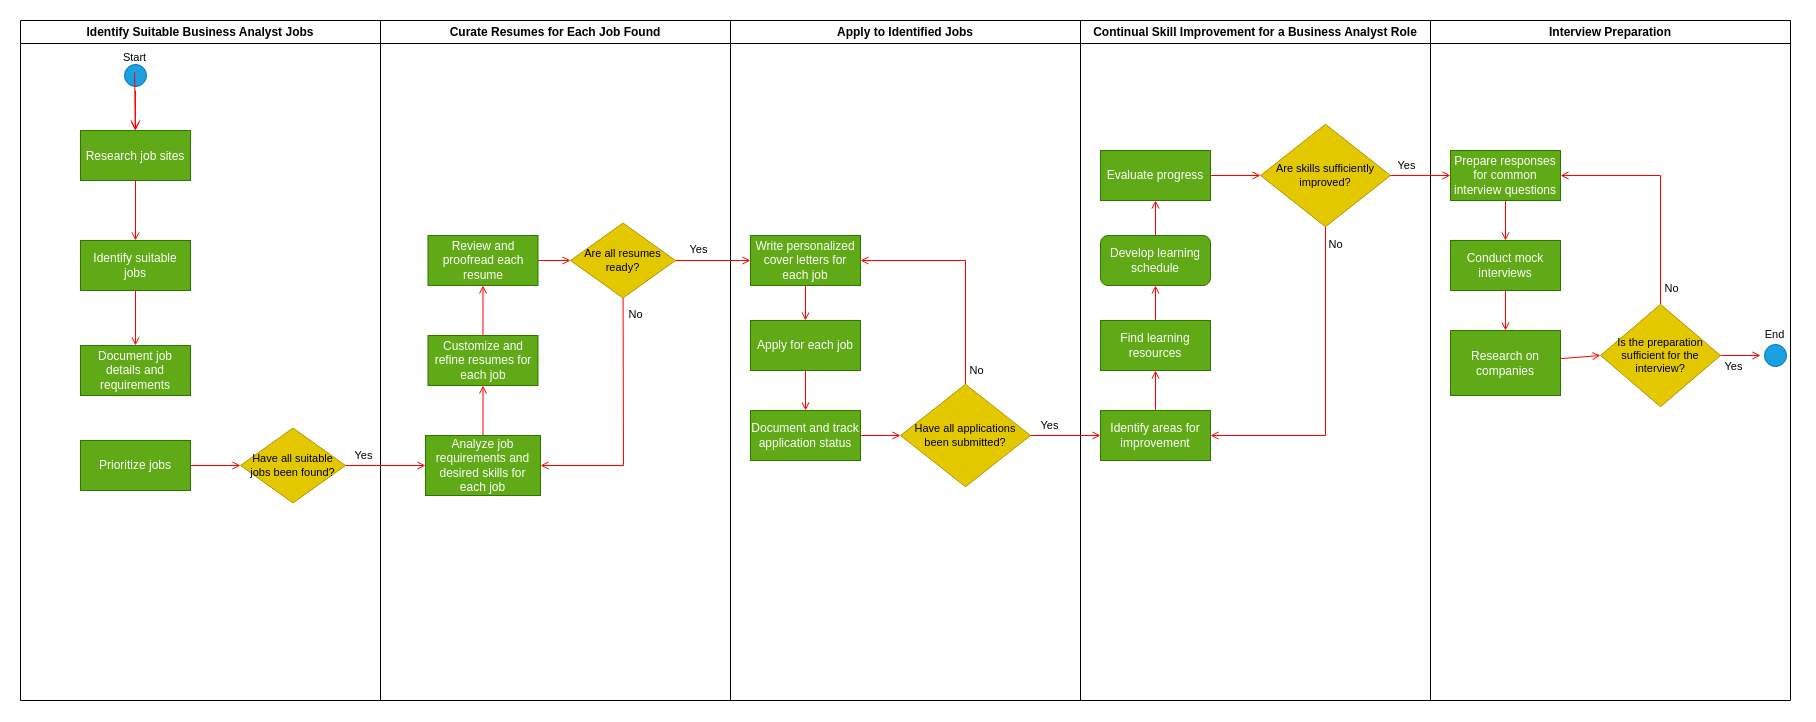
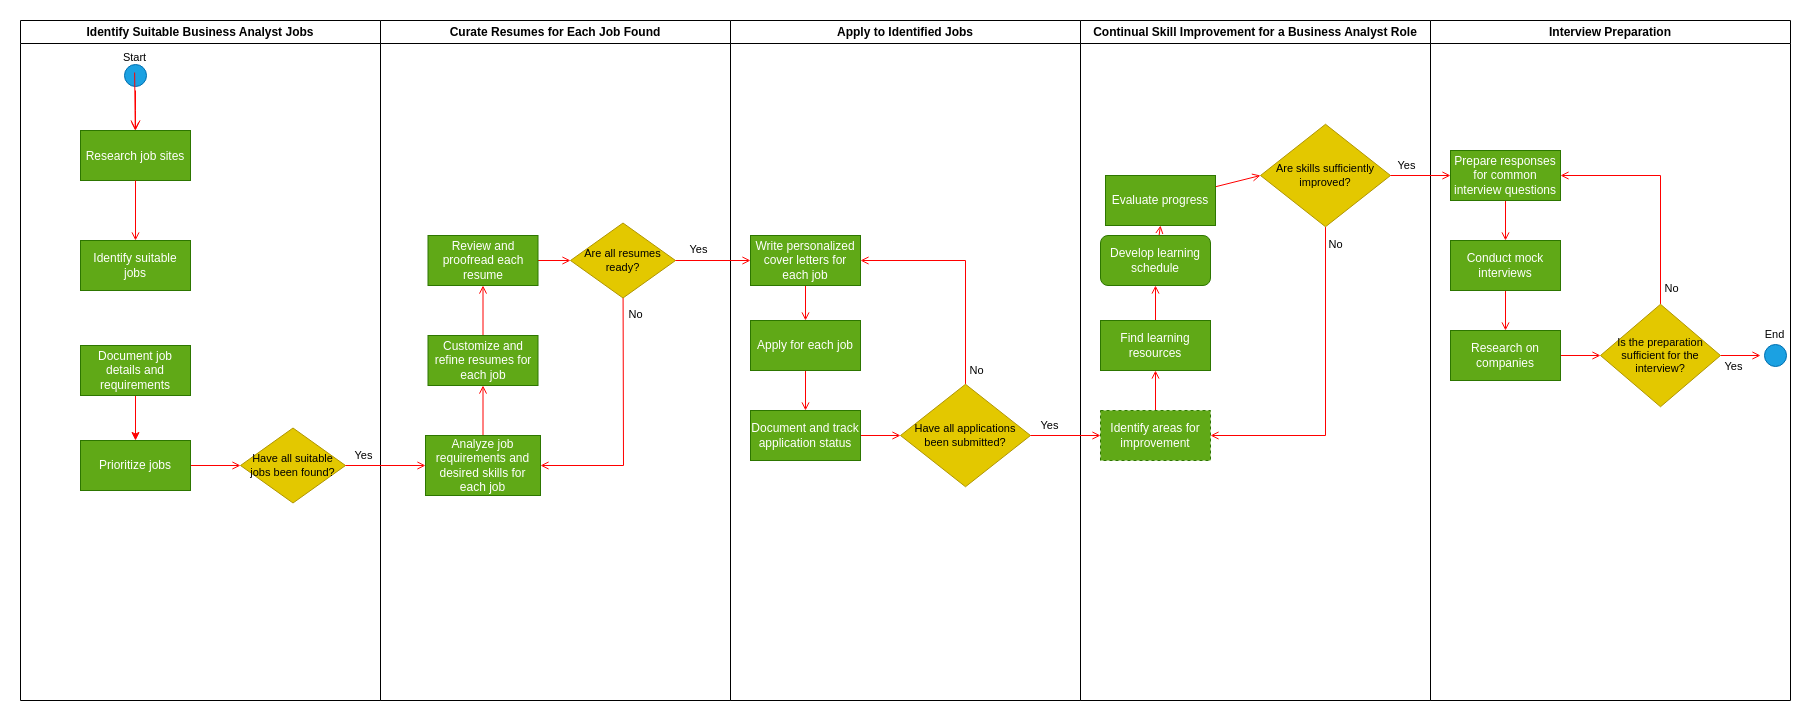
(1156, 176) -> (1161, 201)
(136, 317) -> none
(1506, 363) -> (1506, 356)
none -> (136, 415)
(1156, 436) -> (1156, 436)
